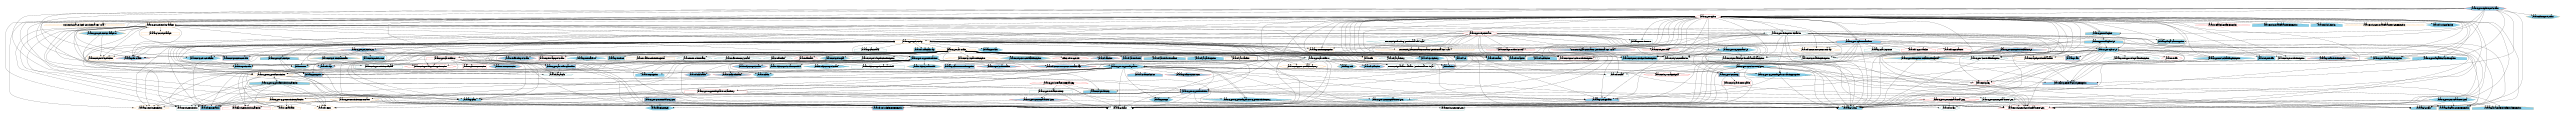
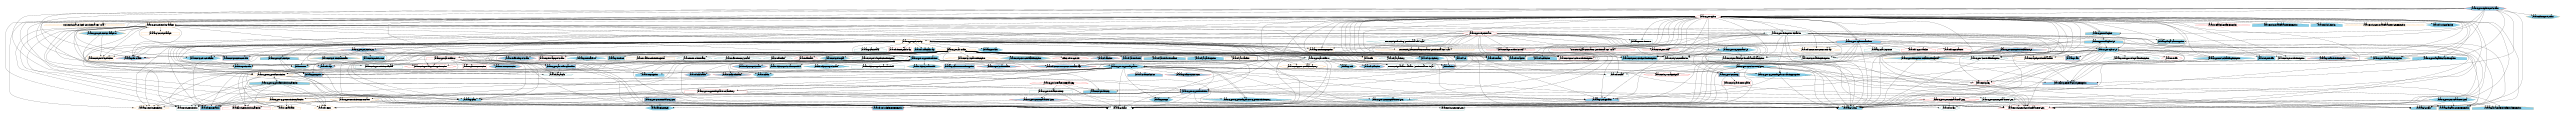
none -> (900, 50)
(1593, 50) -> (1593, 50)
